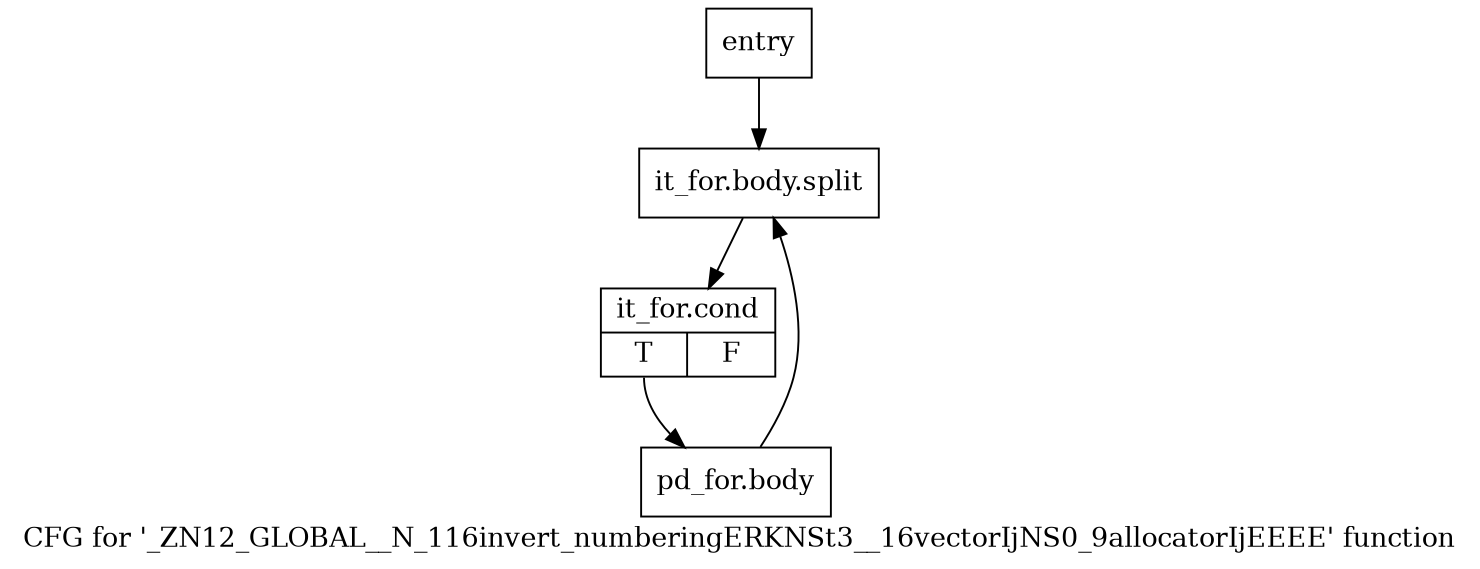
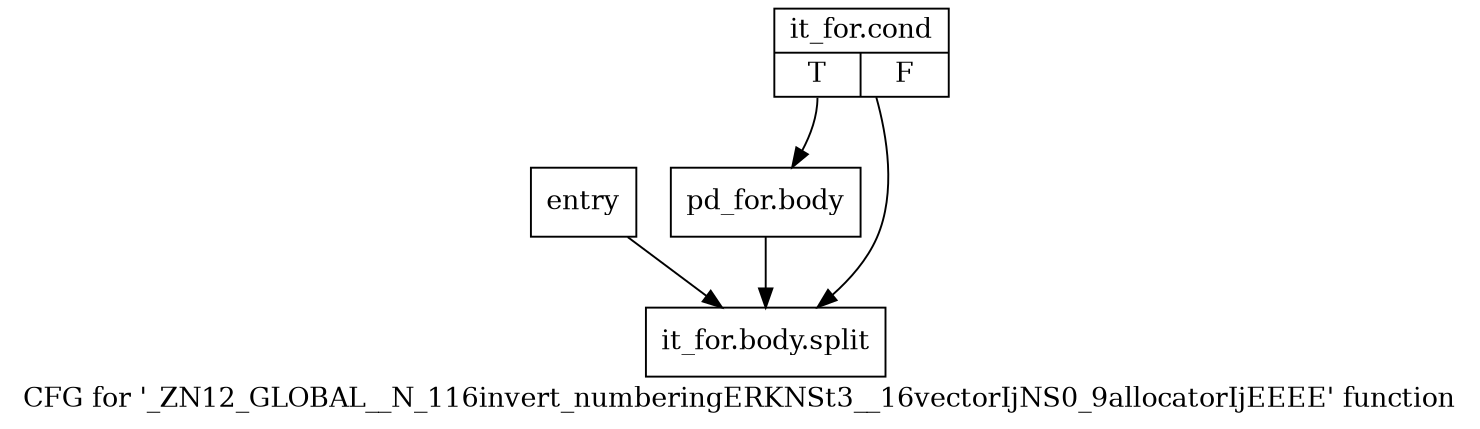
(730, 244) -> (886, 204)
